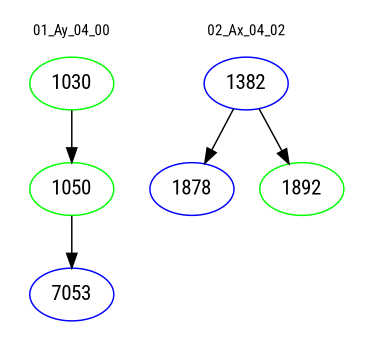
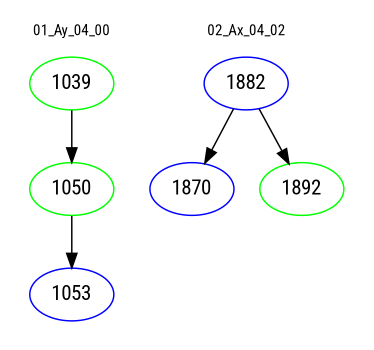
(72, 84) -> (72, 84)
(246, 84) -> (246, 84)
(192, 189) -> (192, 189)
(72, 295) -> (72, 295)
